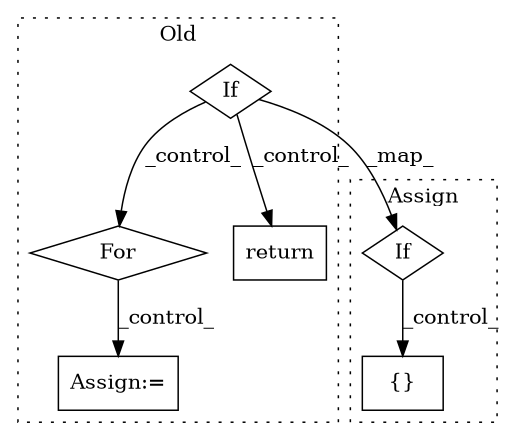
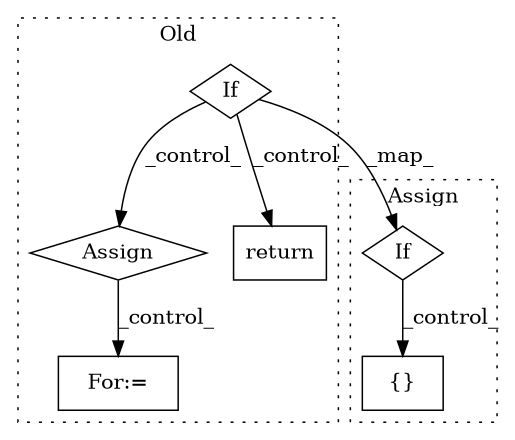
(118, 253) -> (118, 253)
(118, 383) -> (118, 383)
